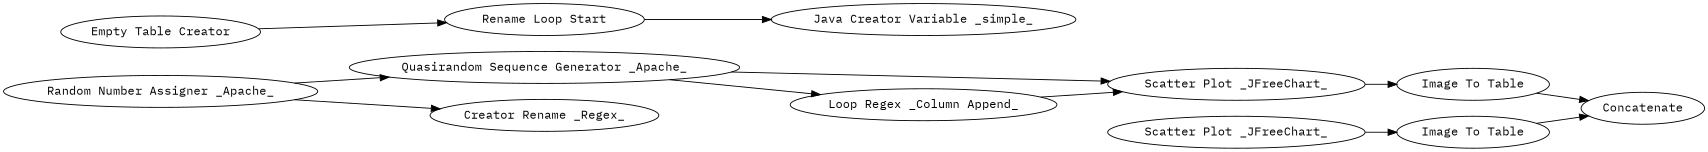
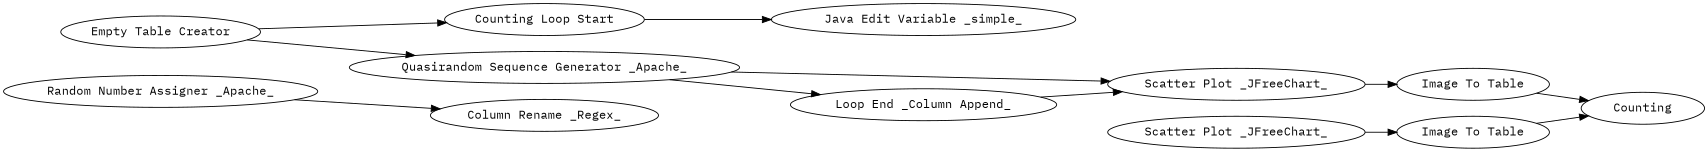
(544, 20) -> (544, 20)
(924, 20) -> (924, 20)
(337, 80) -> (327, 47)
(924, 105) -> (924, 105)
(1643, 108) -> (1643, 108)
(544, 115) -> (544, 115)
